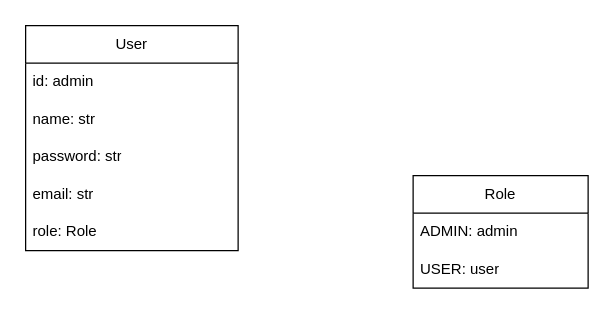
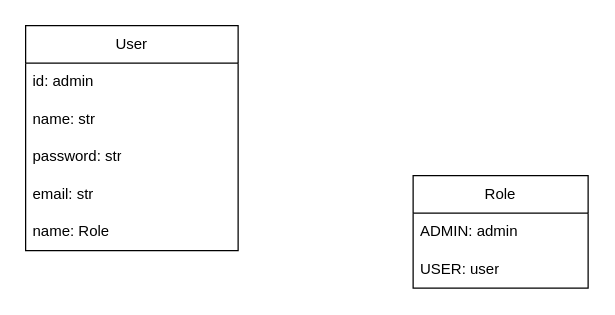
(67, 232) -> (69, 232)
